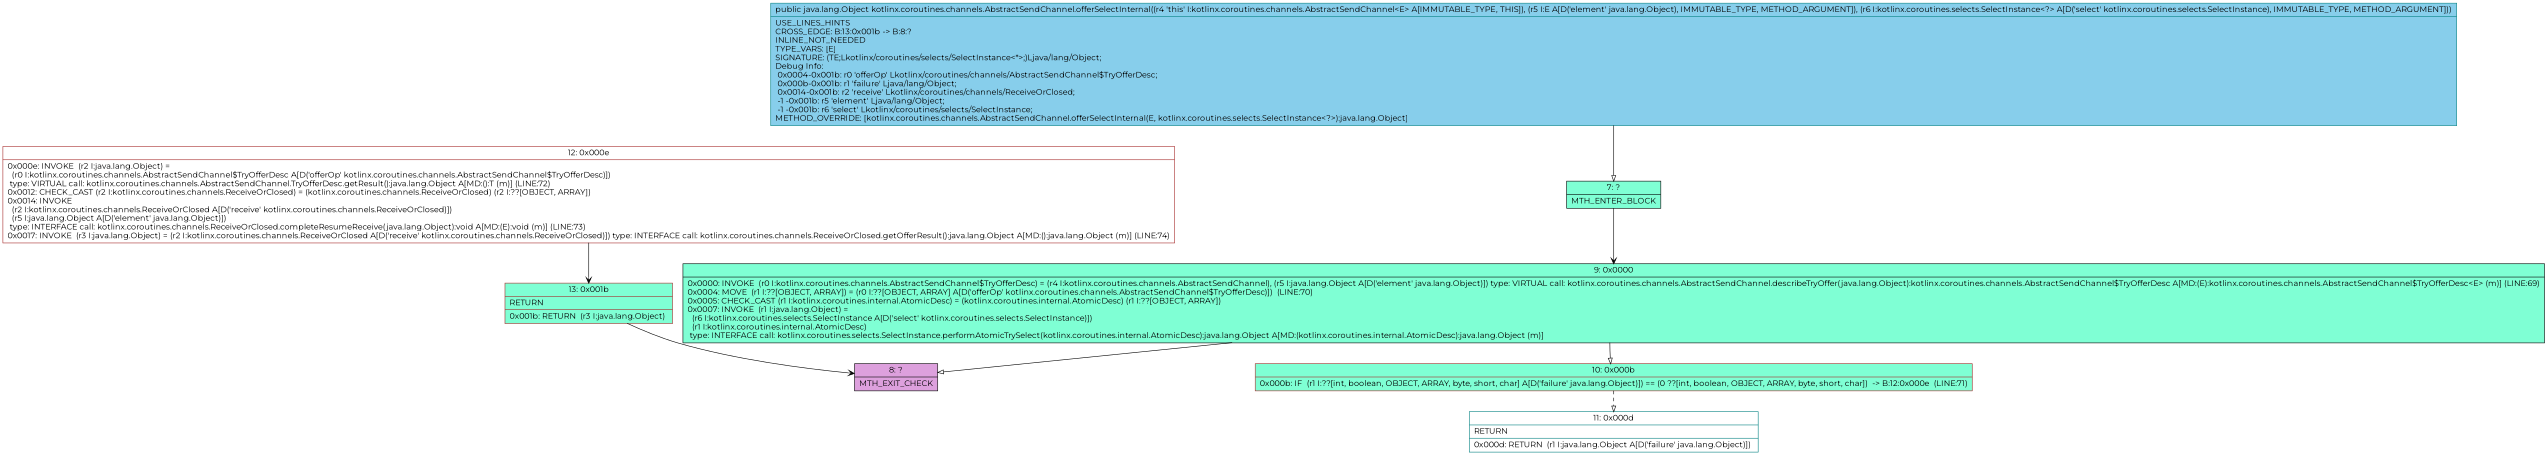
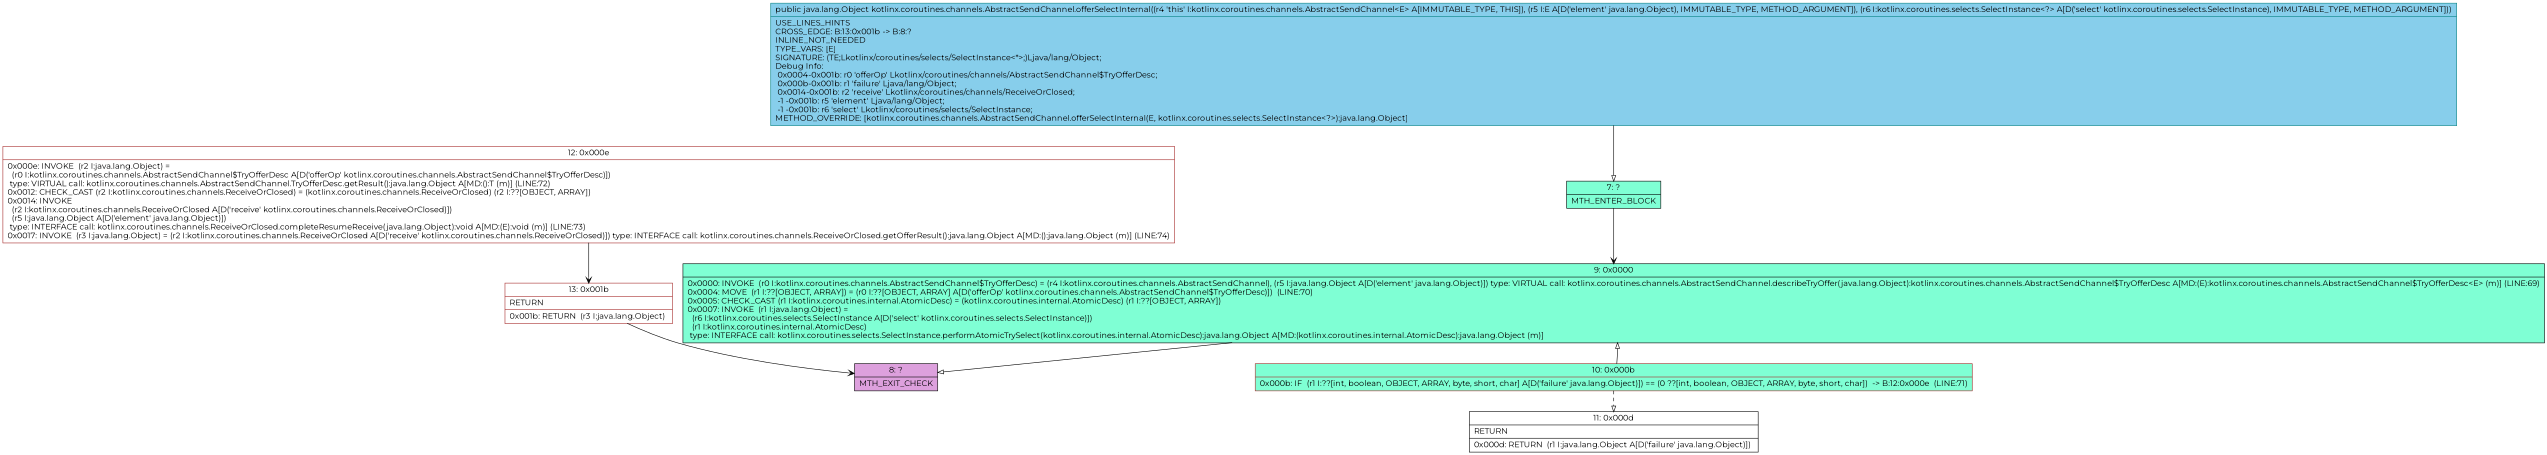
(589, 303) -> (589, 303)
(1610, 350) -> (1617, 356)
(1614, 432) -> (1614, 432)
